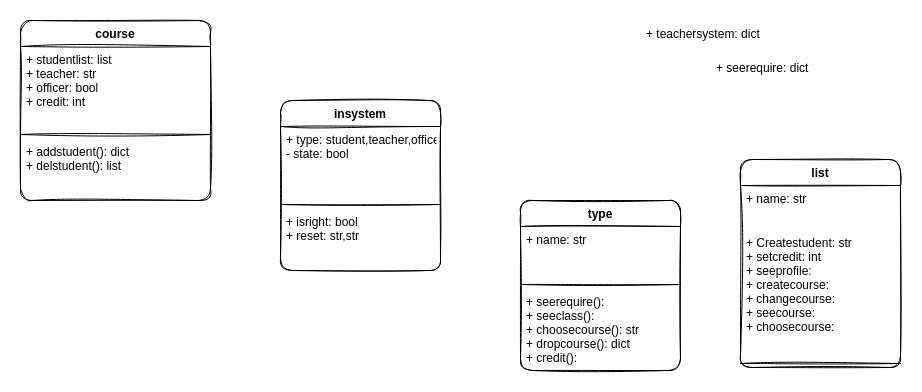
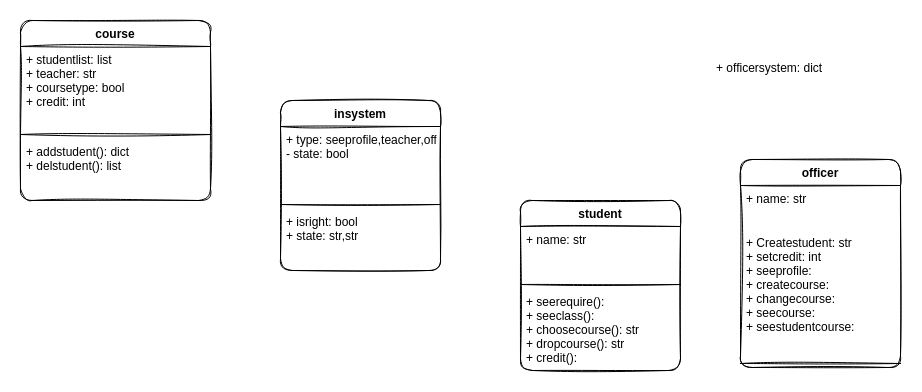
(726, 34) -> none
(79, 60) -> (79, 60)
(769, 68) -> (779, 68)
(381, 140) -> (388, 140)
(820, 173) -> (820, 173)
(600, 214) -> (600, 214)
(327, 222) -> (327, 222)
(809, 243) -> (809, 243)
(572, 302) -> (572, 302)
